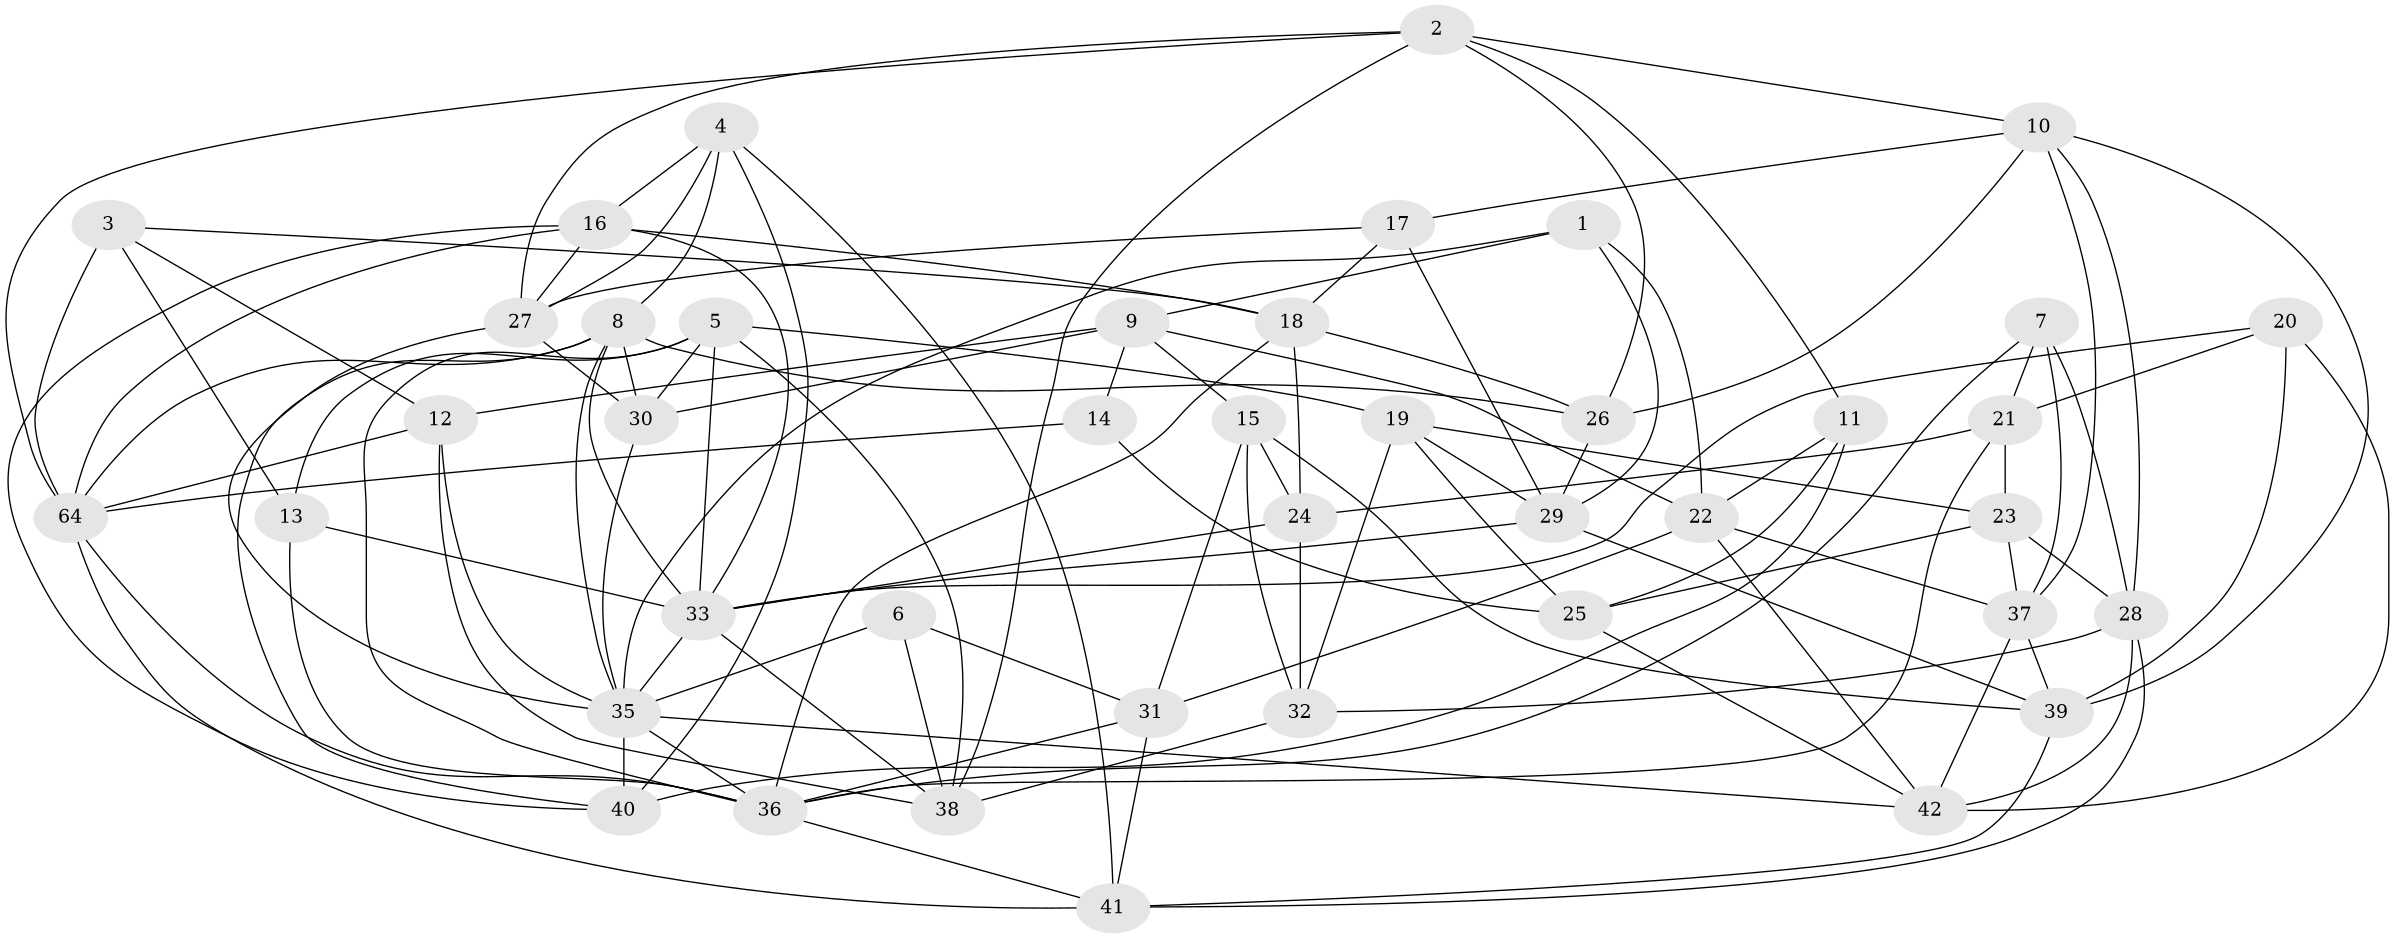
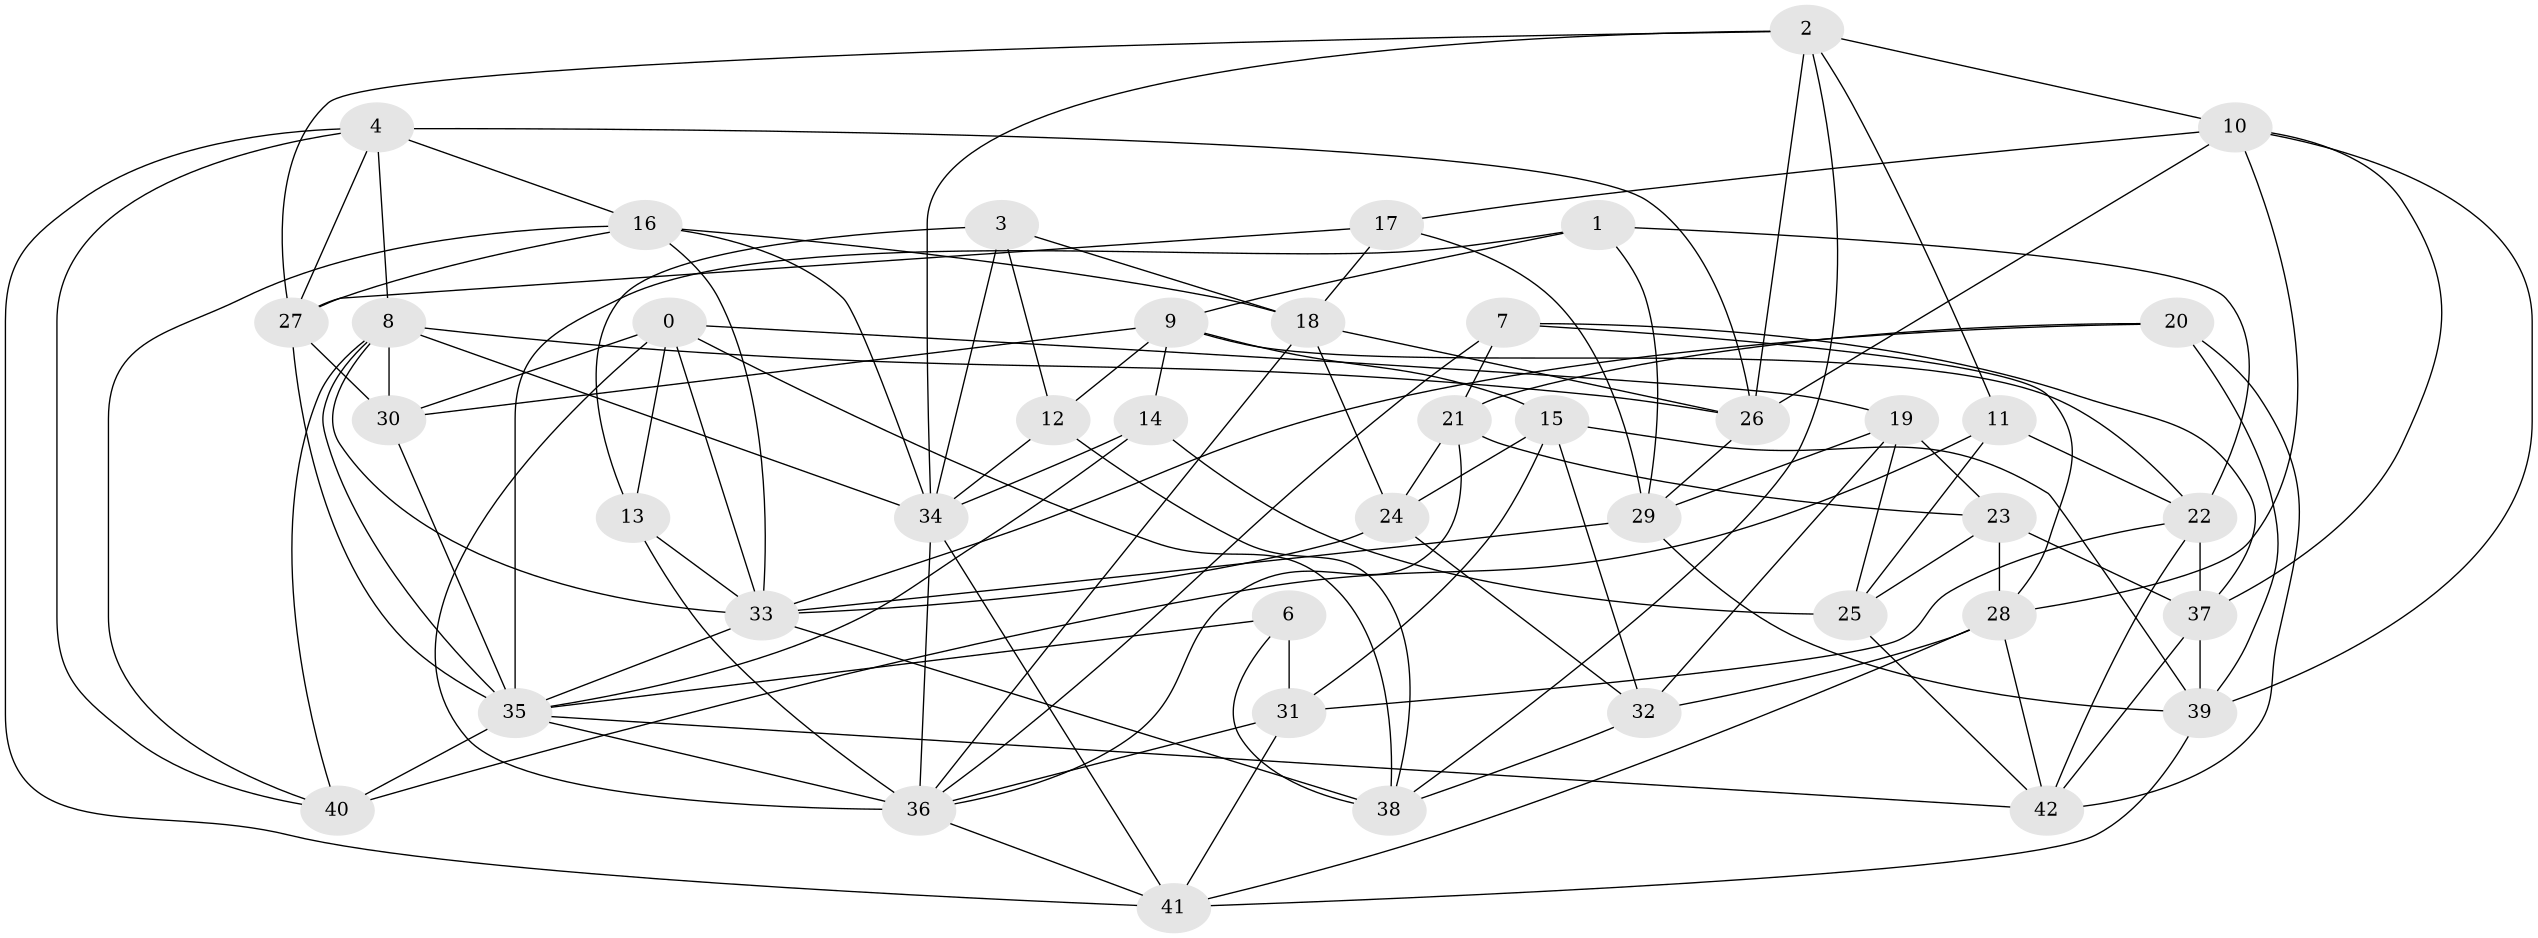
none -> (1146, 142)
(716, 323) -> (670, 323)
(71, 518) -> (931, 518)
(477, 598) -> (860, 618)
